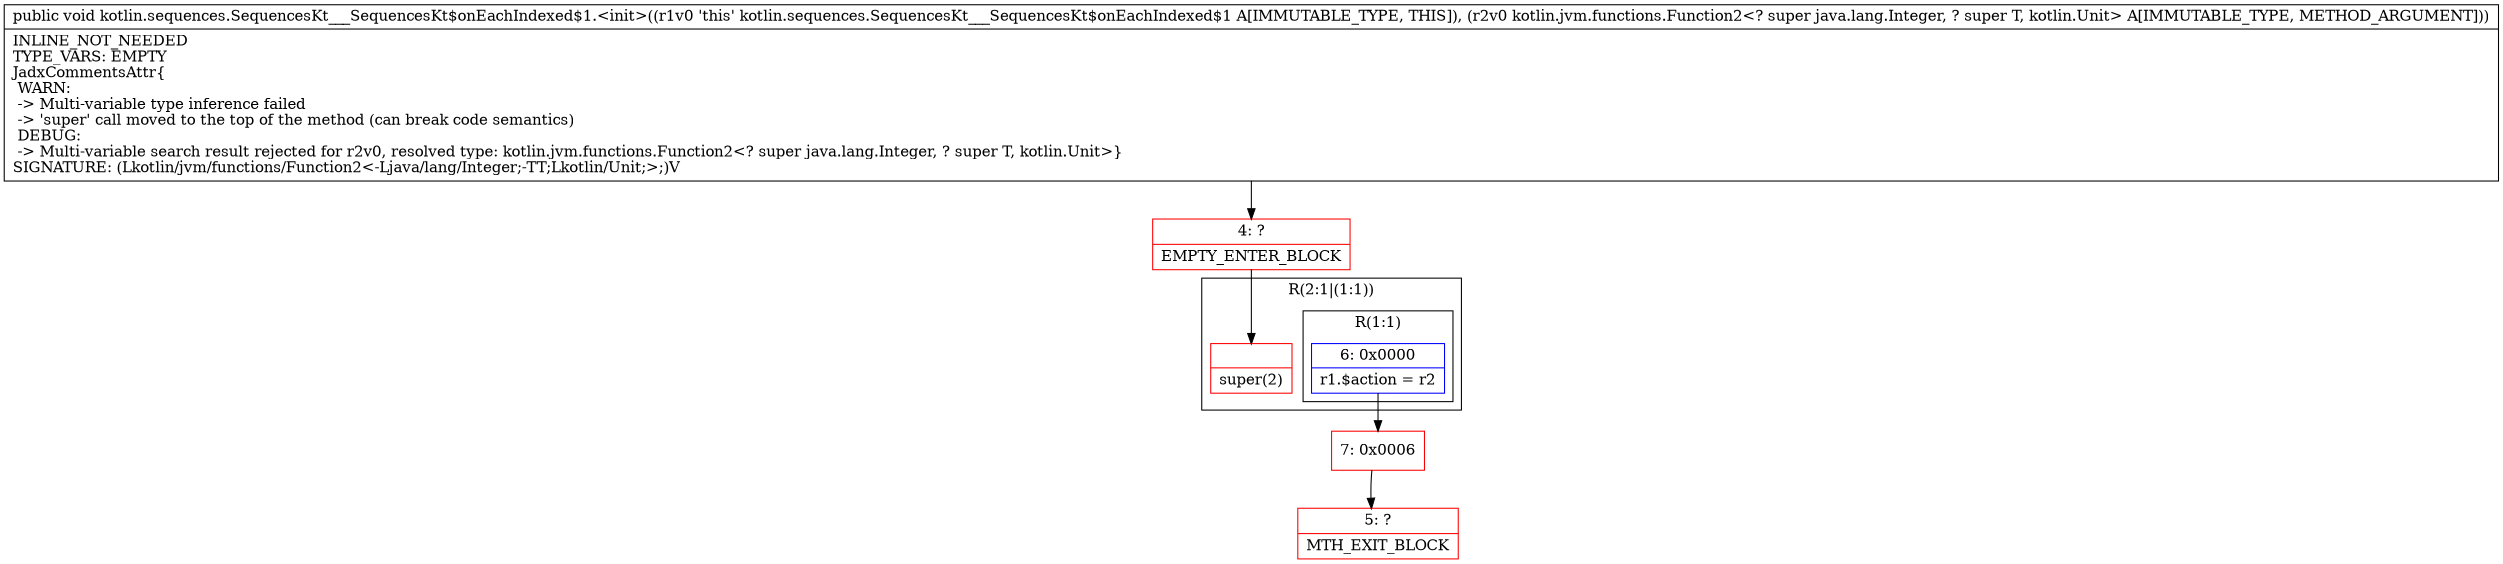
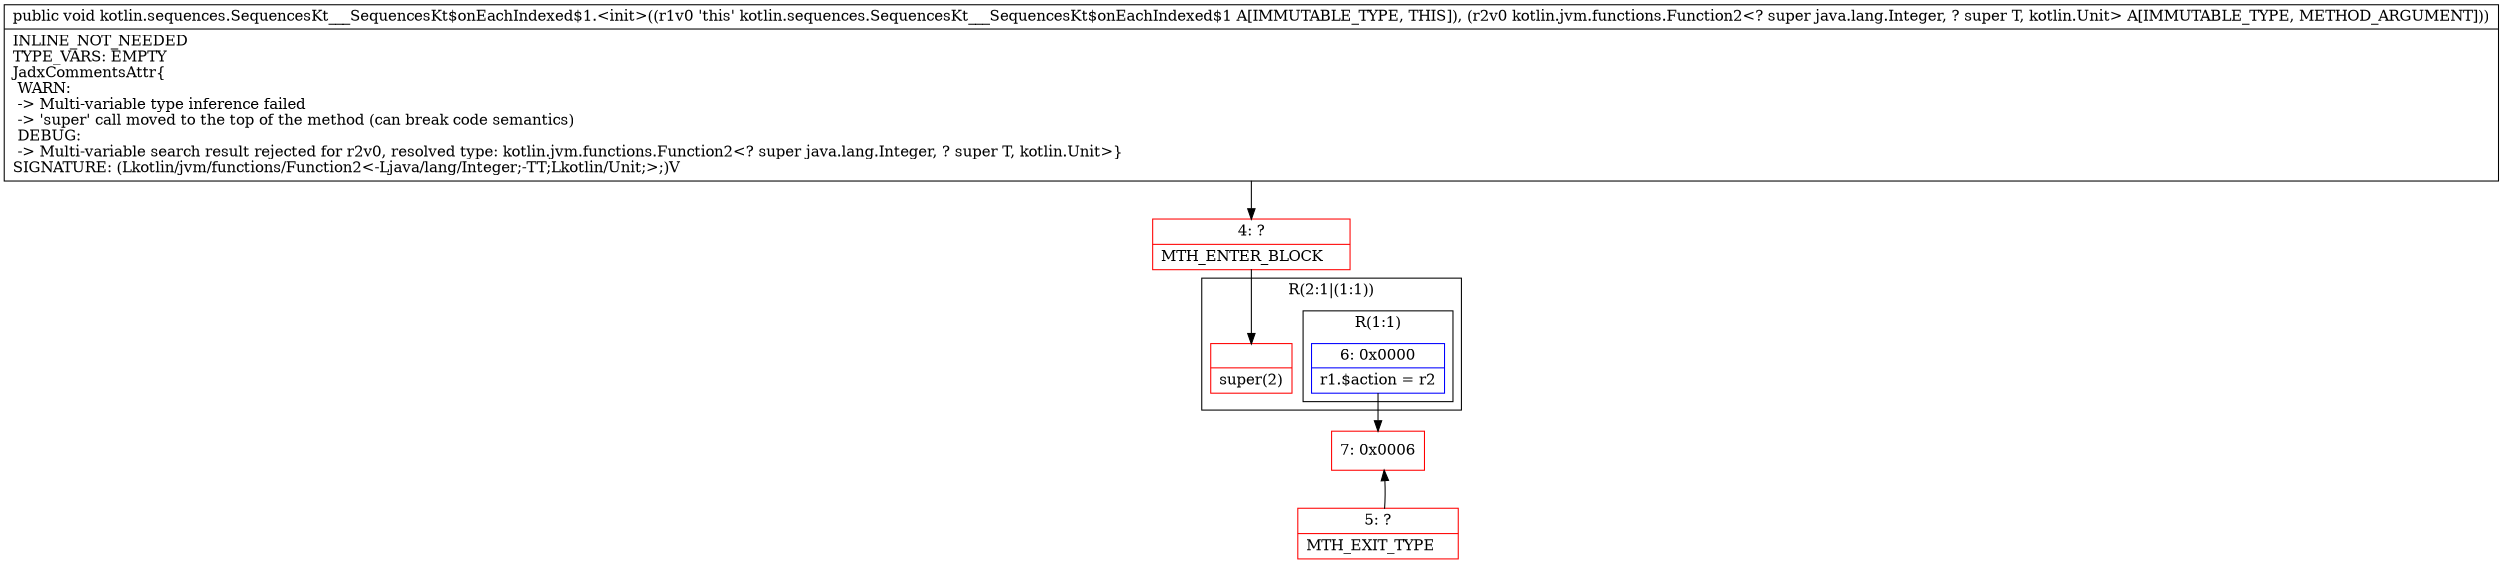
(1251, 256) -> (1242, 256)
(1371, 484) -> (1385, 495)
(1378, 546) -> (1371, 546)
